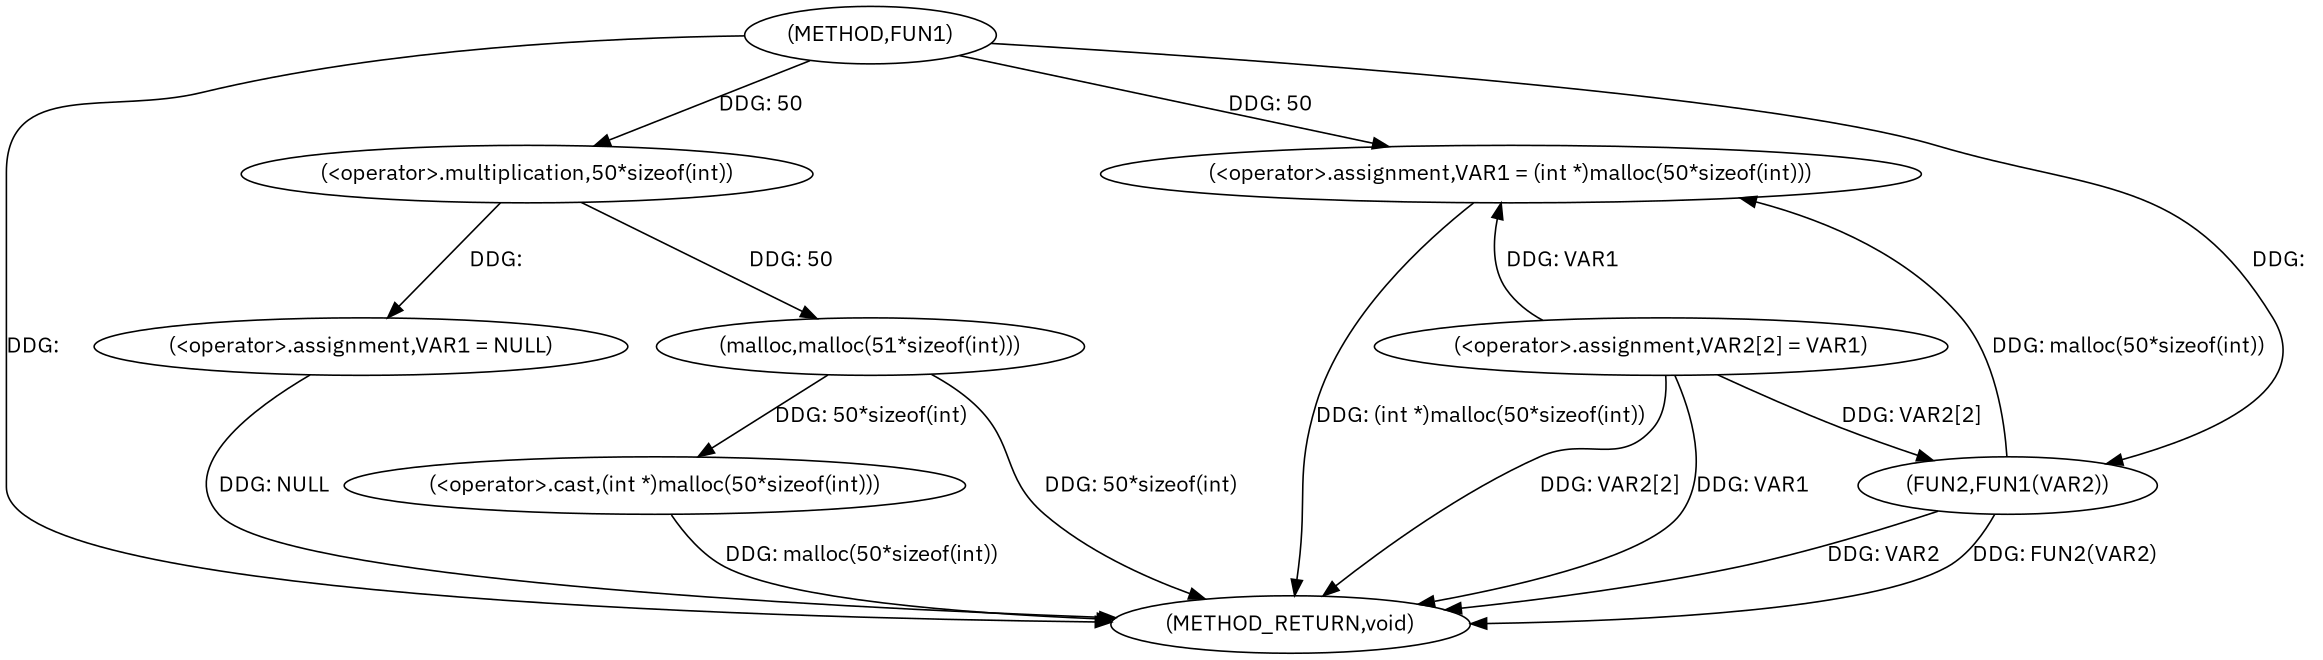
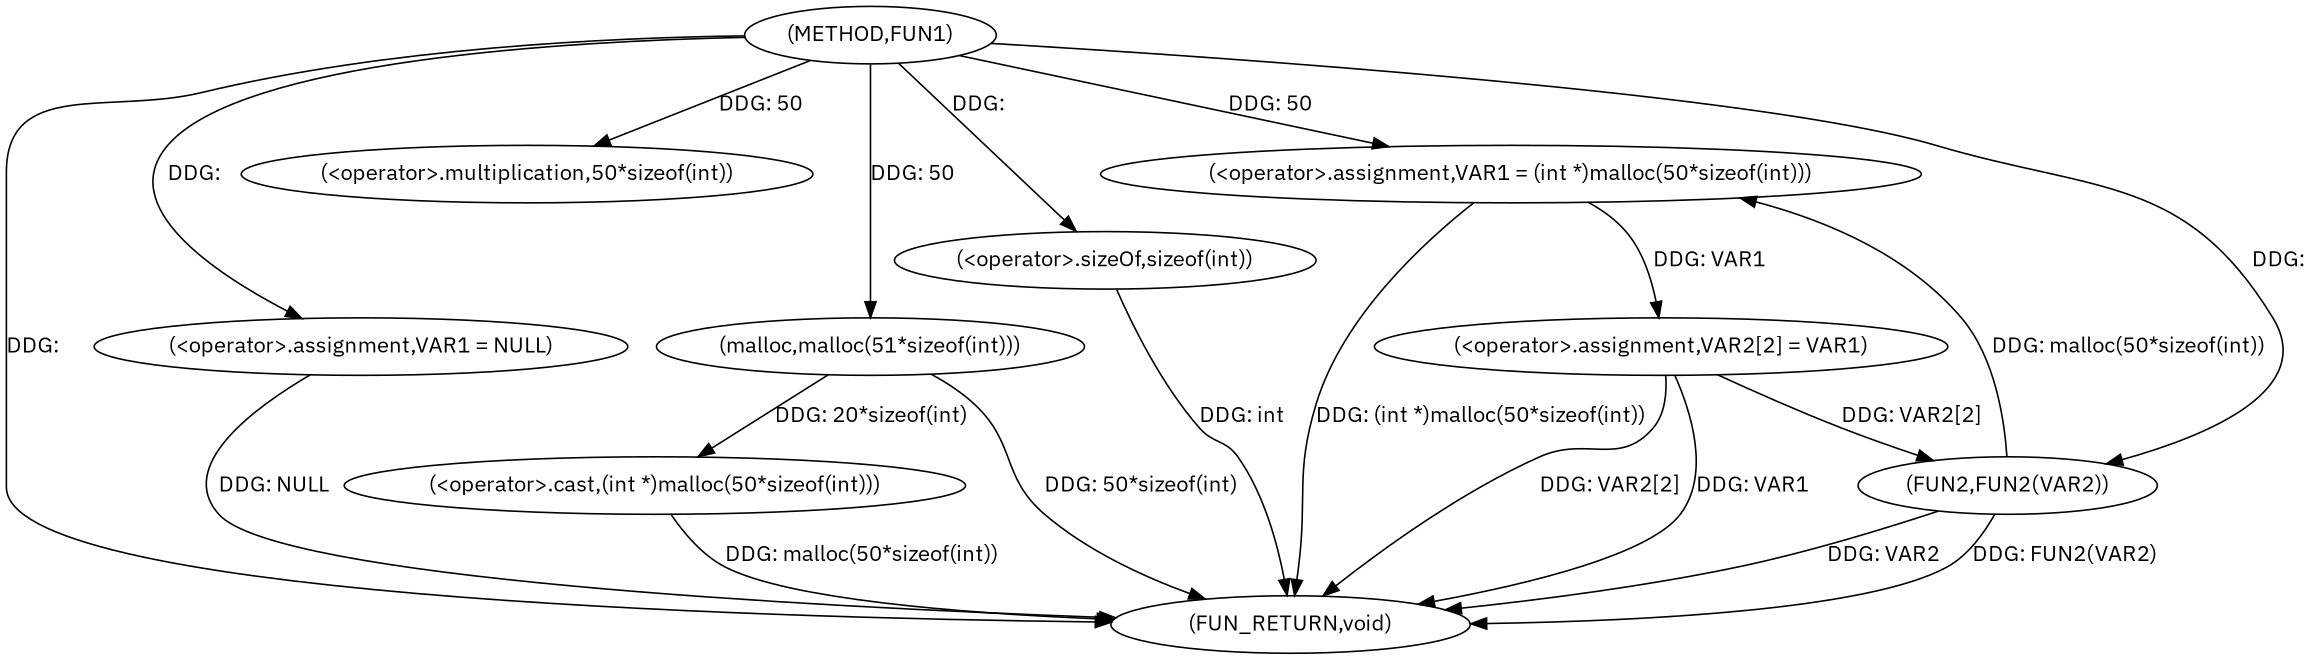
(450, 255) -> (313, 80)
(692, 257) -> (870, 183)
none -> (1105, 260)
(1500, 278) -> (1635, 243)
(871, 416) -> (871, 416)
(2008, 486) -> (2008, 486)
(1291, 625) -> (1291, 625)
